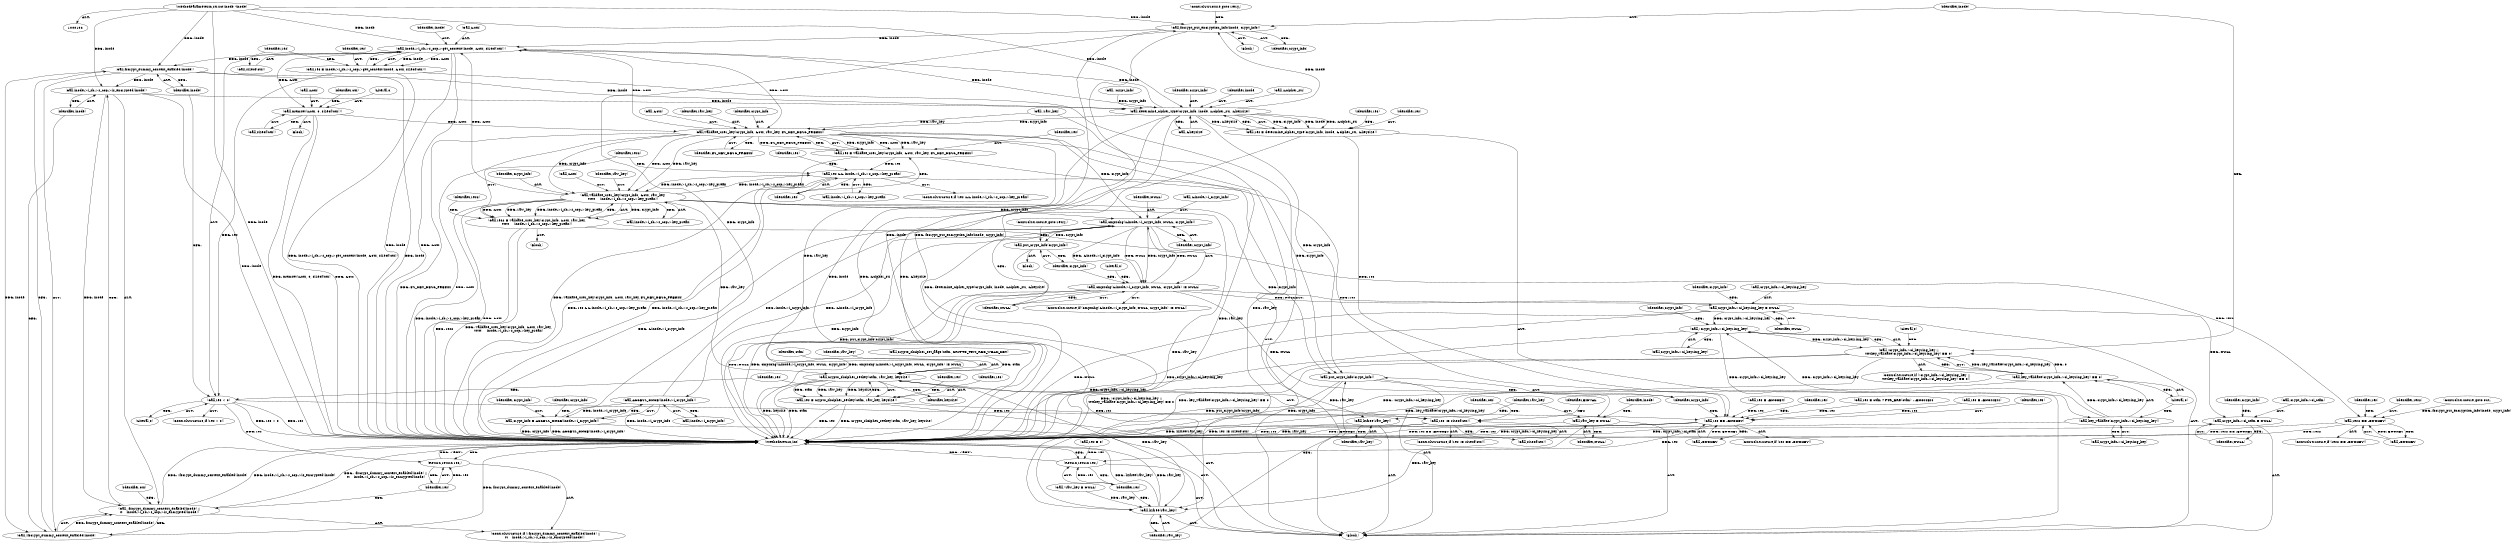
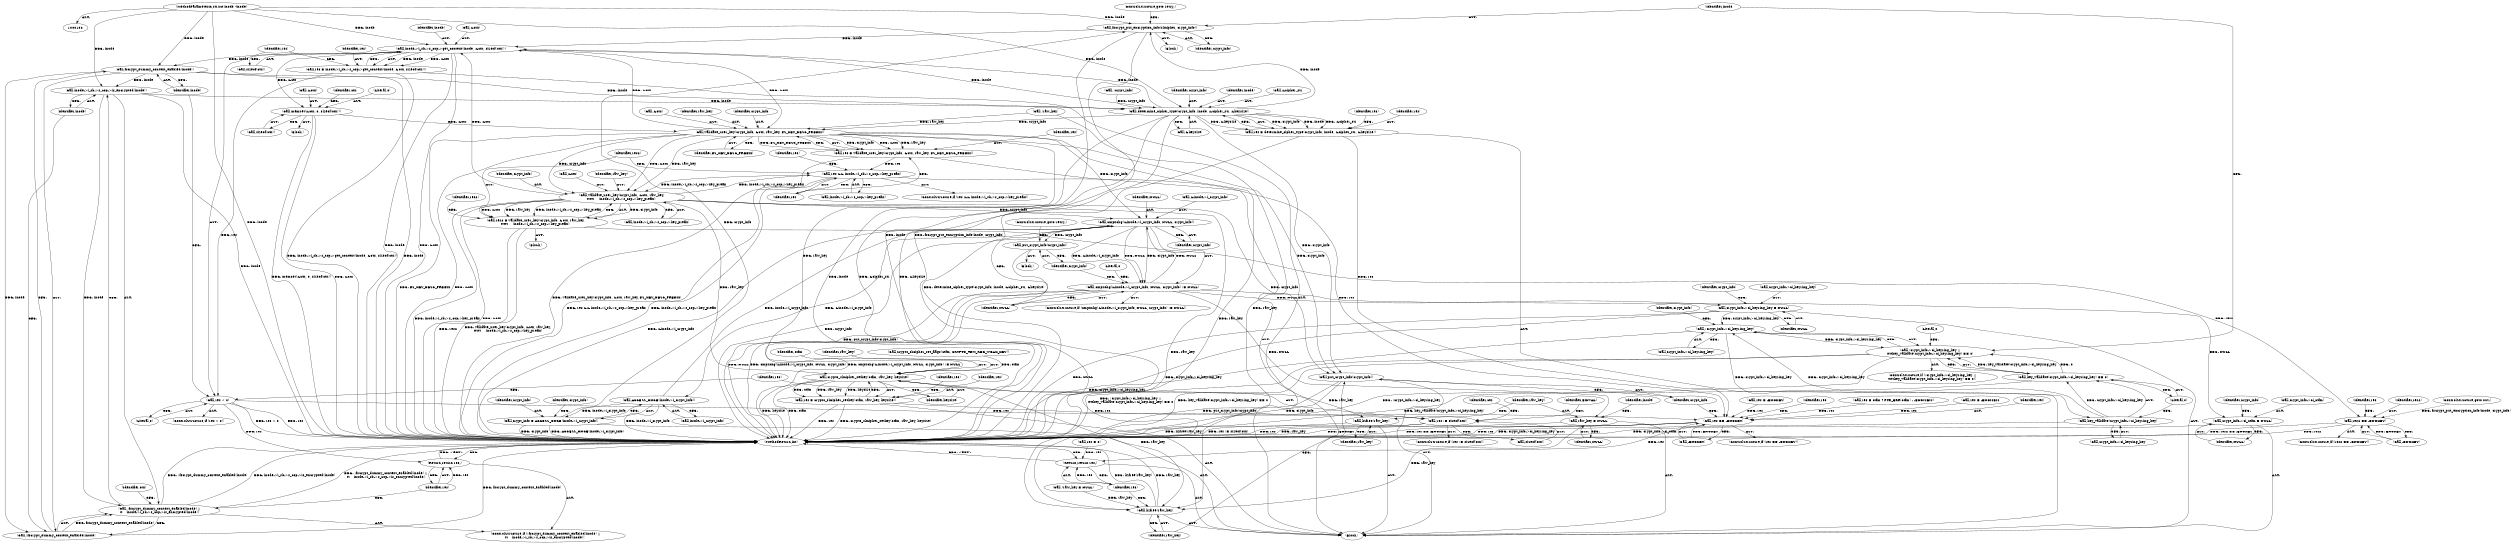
(1216, 28) -> (1150, 28)
